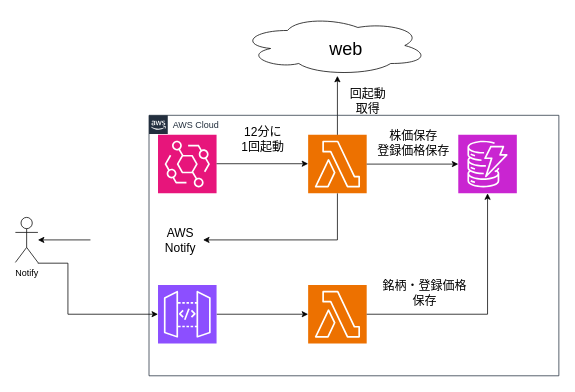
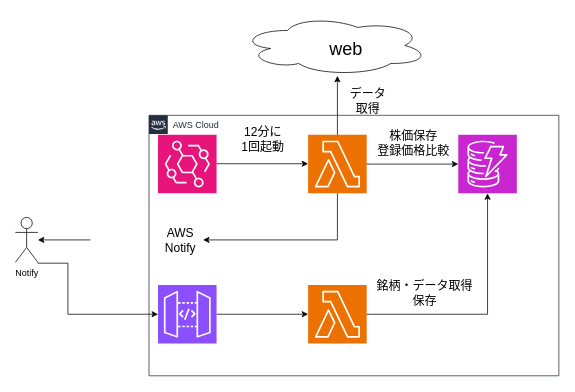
(368, 101) -> (368, 101)
(413, 143) -> (413, 143)
(425, 293) -> (425, 293)
